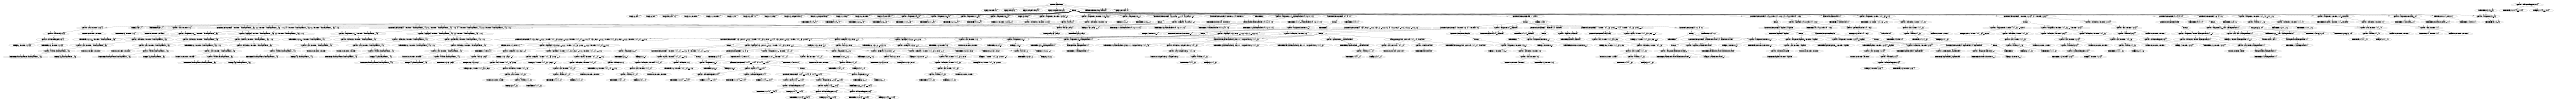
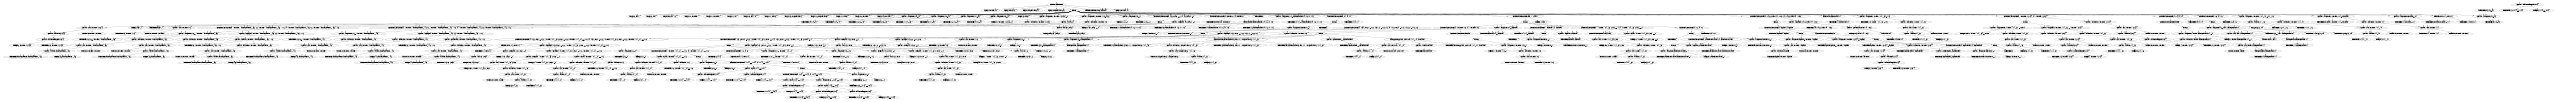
(819, 16) -> (819, 16)
